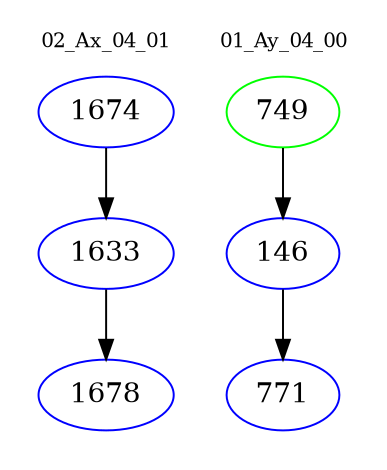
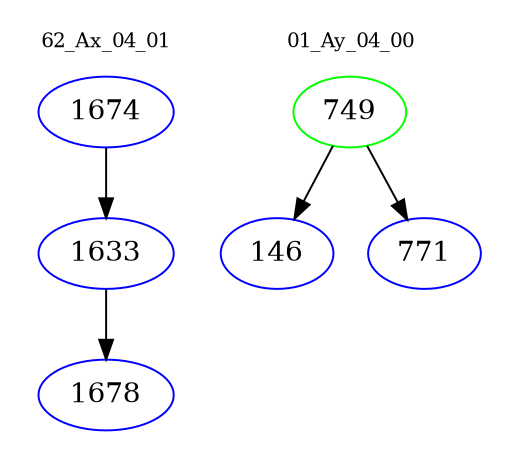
(106, 42) -> (106, 42)
(283, 315) -> (382, 174)
